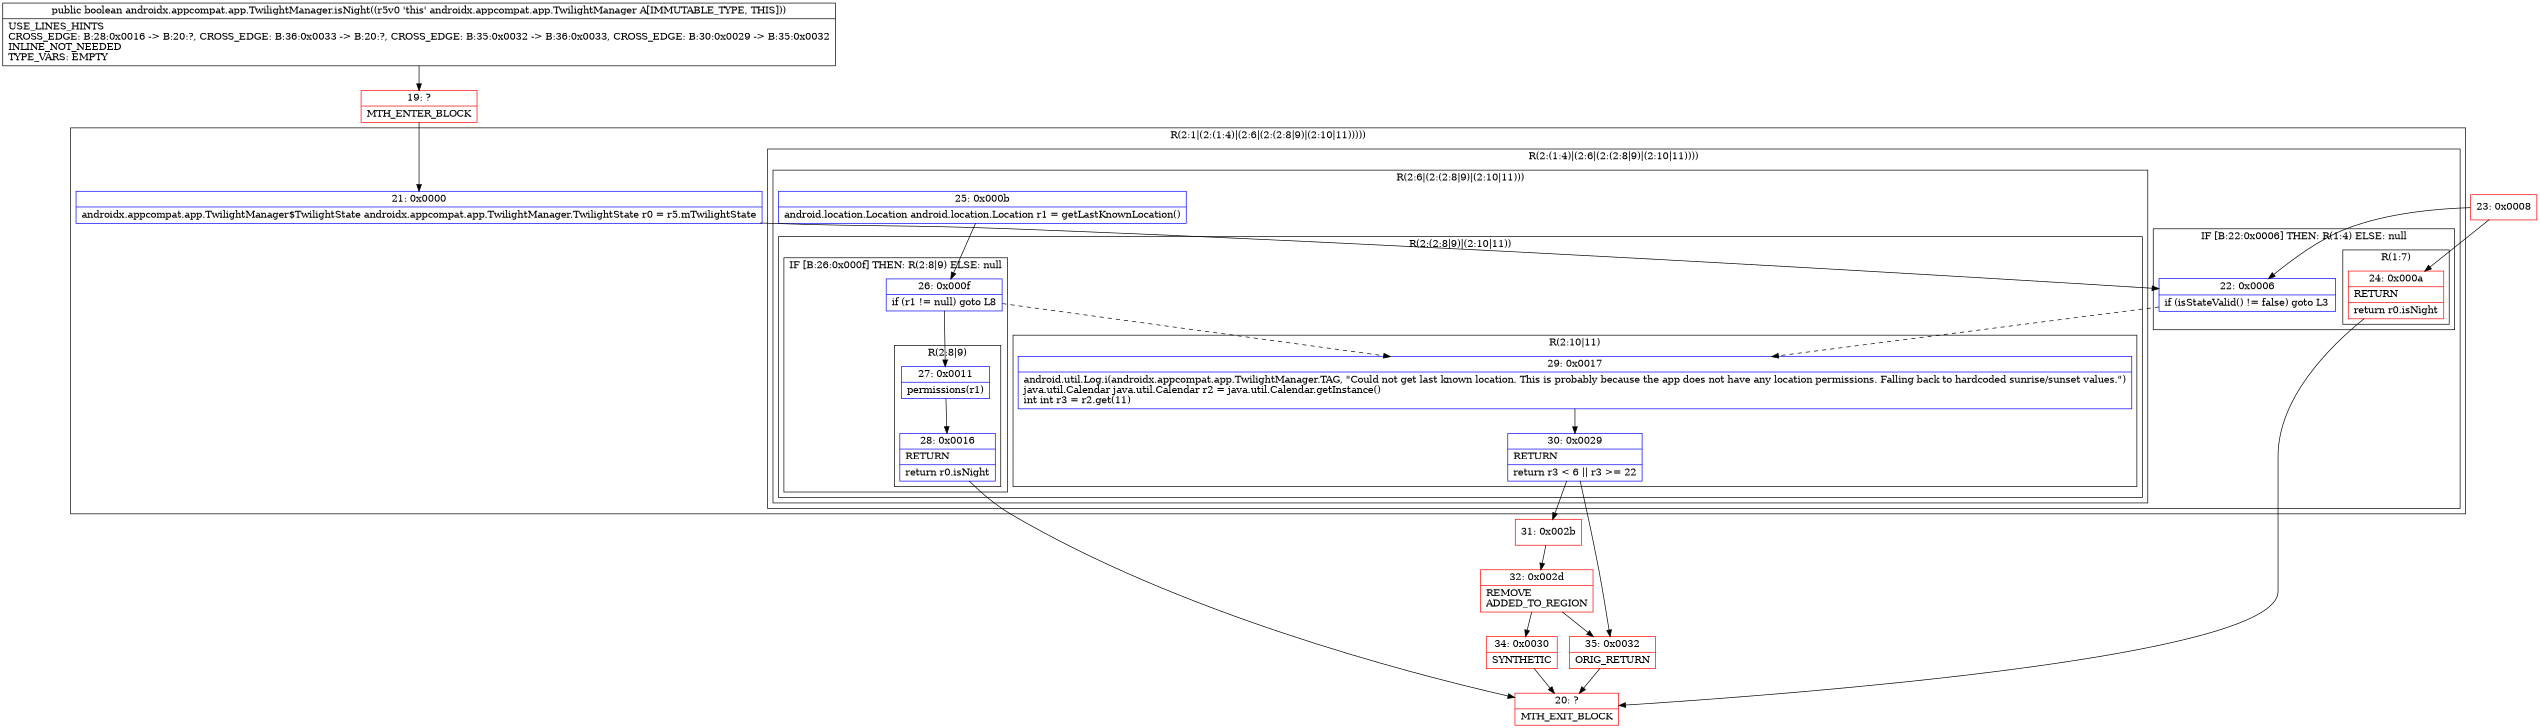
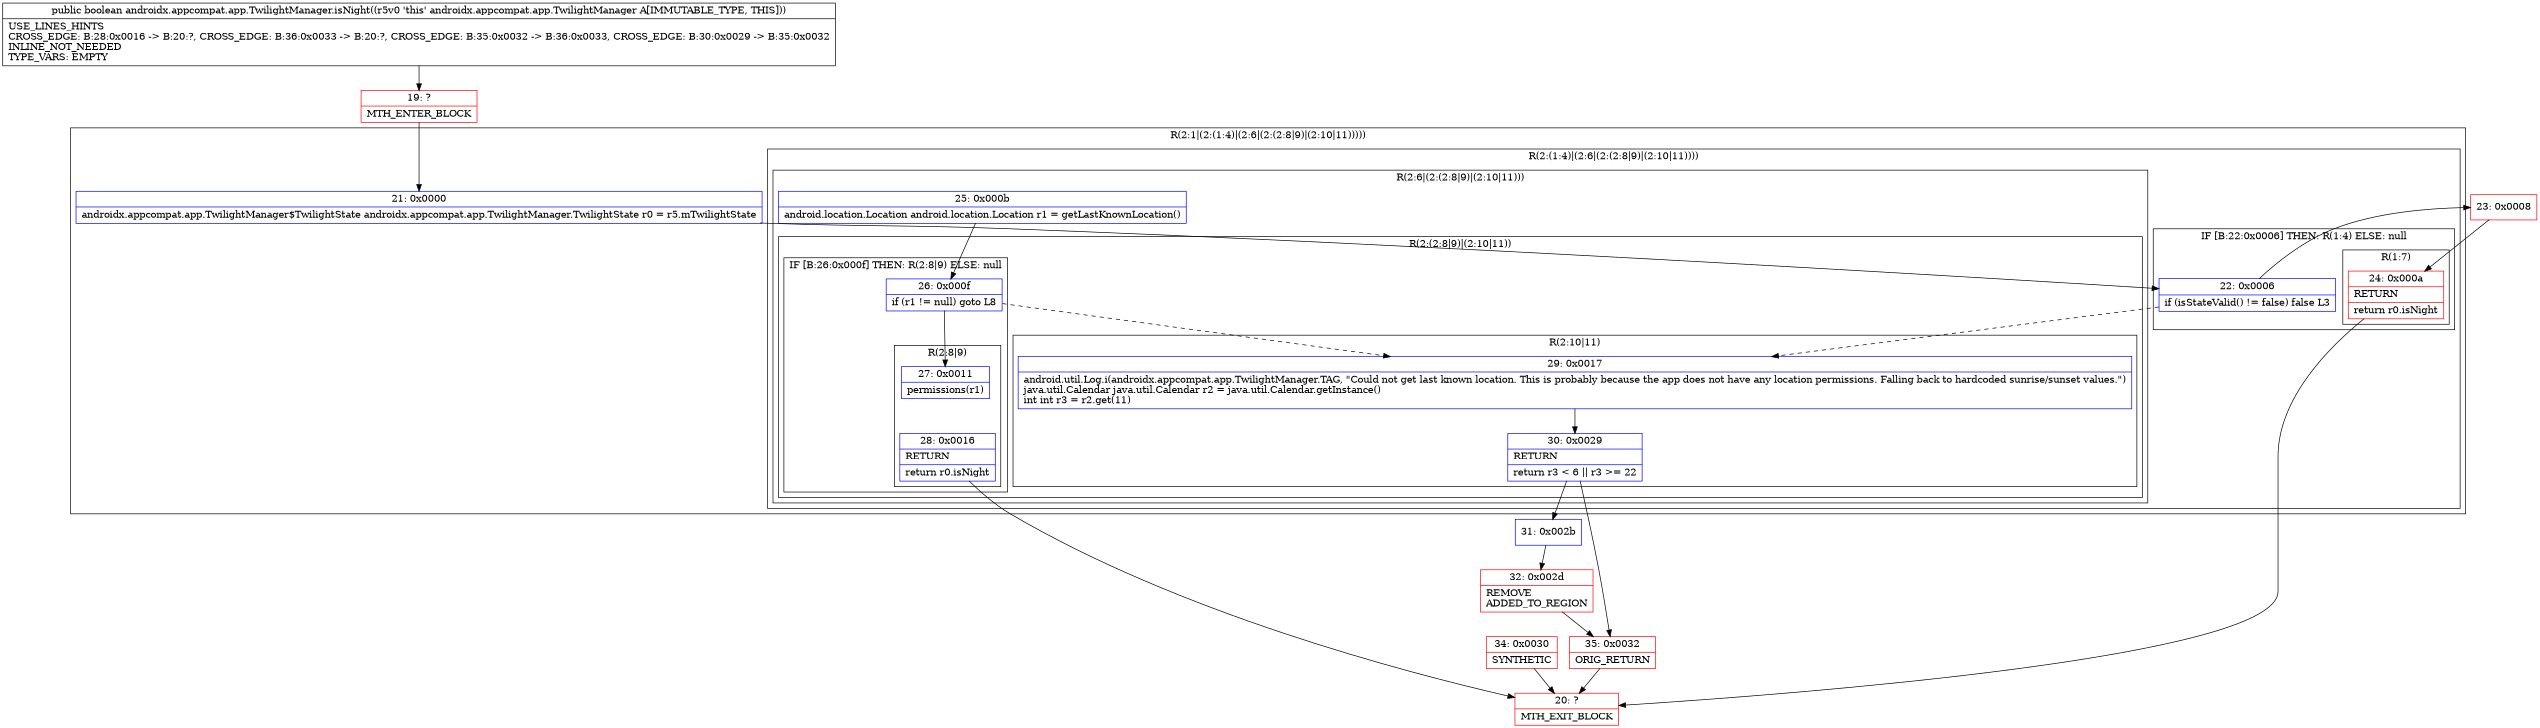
(2366, 222) -> (2354, 222)
(2247, 303) -> (2247, 303)
(946, 412) -> none
(1548, 532) -> (1548, 532)
(1529, 621) -> none
